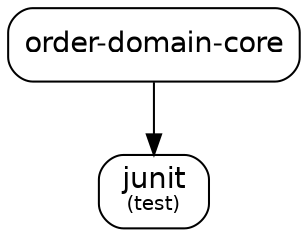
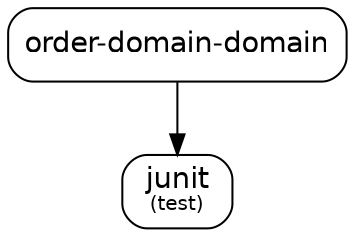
(154, 45) -> (177, 45)
